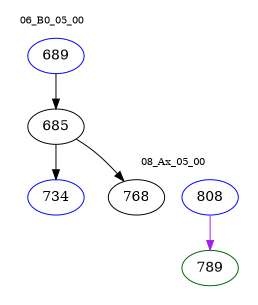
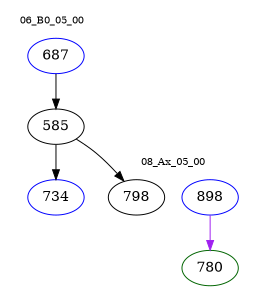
(56, 56) -> (56, 56)
(56, 127) -> (56, 127)
(136, 197) -> (136, 197)
(210, 197) -> (210, 197)
(210, 268) -> (210, 268)
